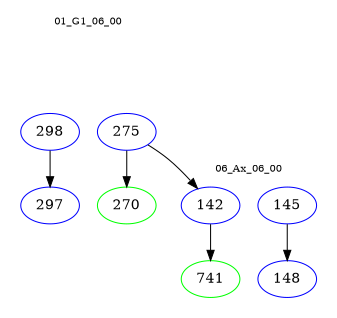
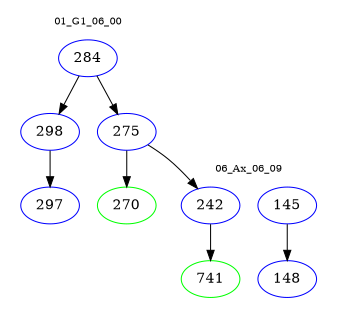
none -> (88, 58)
(249, 169) -> (249, 169)
(211, 205) -> (211, 205)
